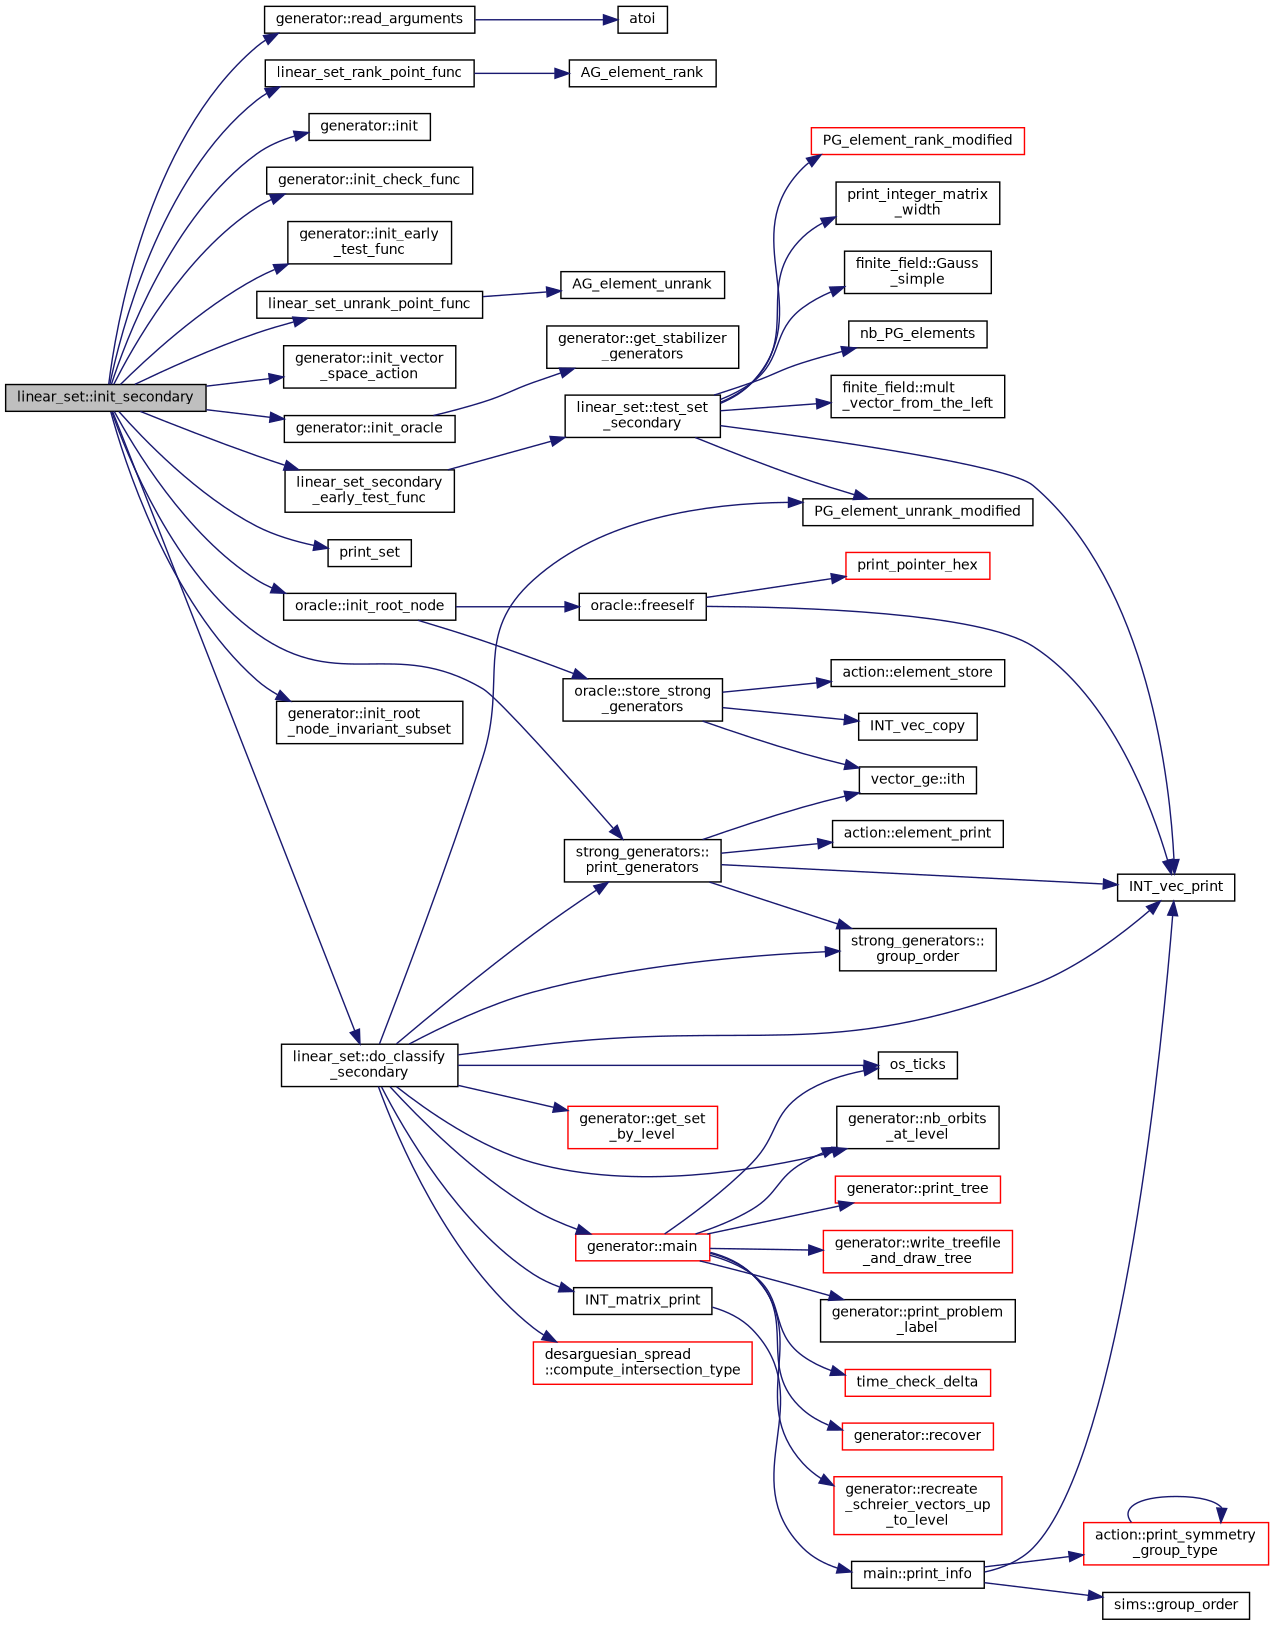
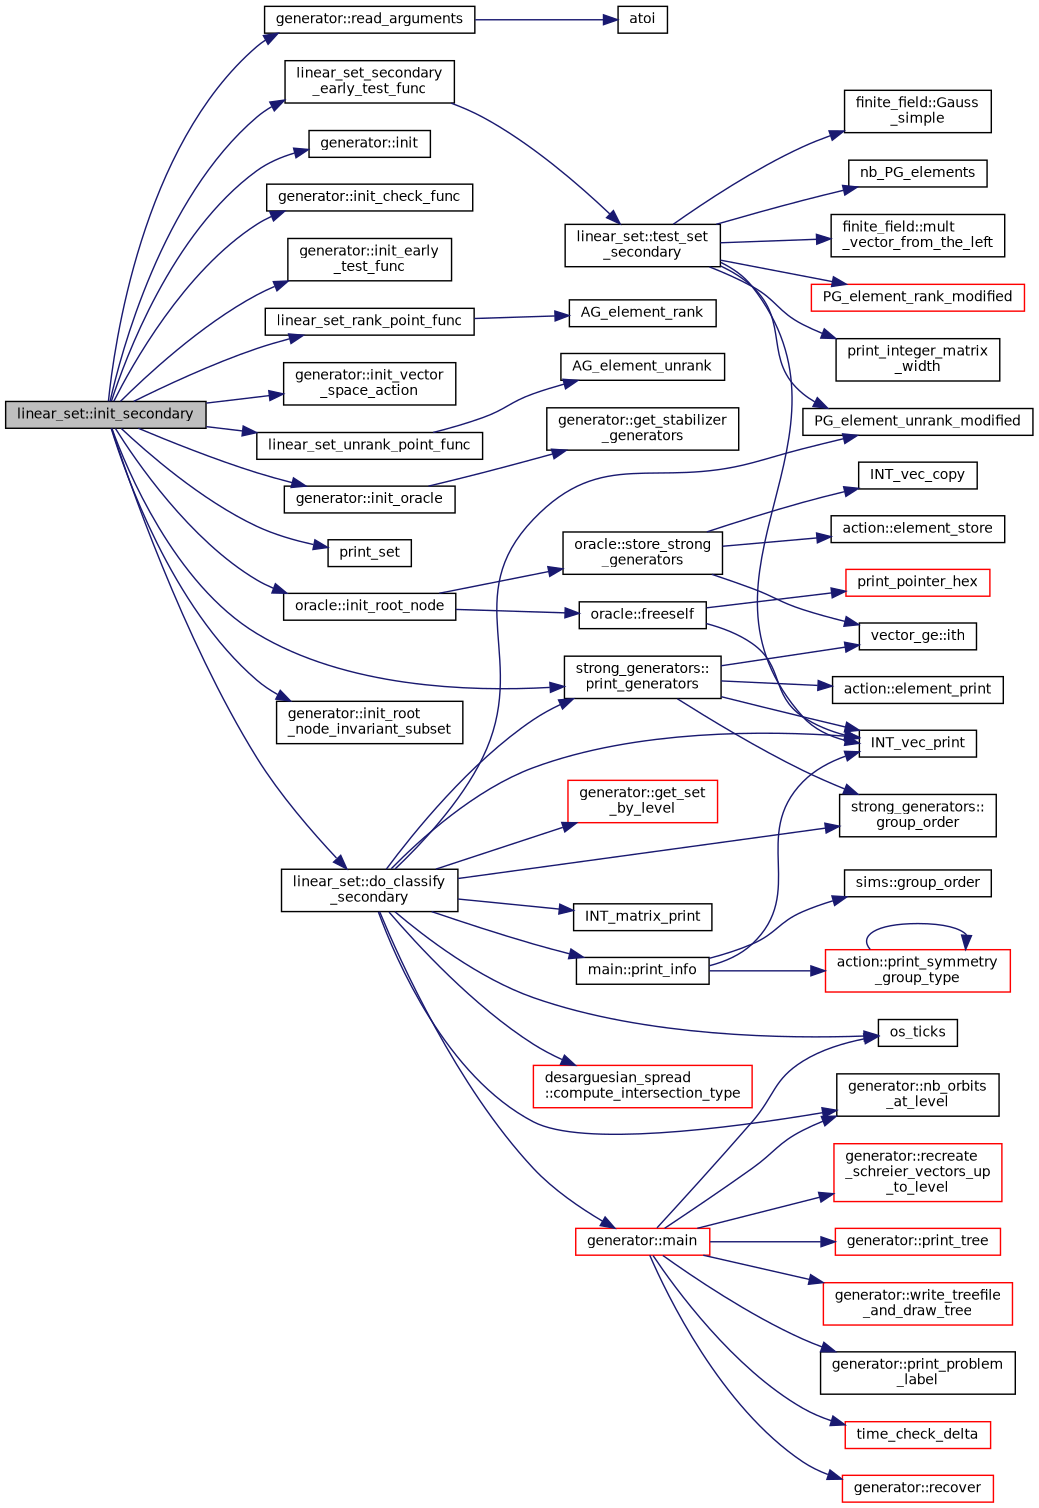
(777, 1444) -> (500, 934)
